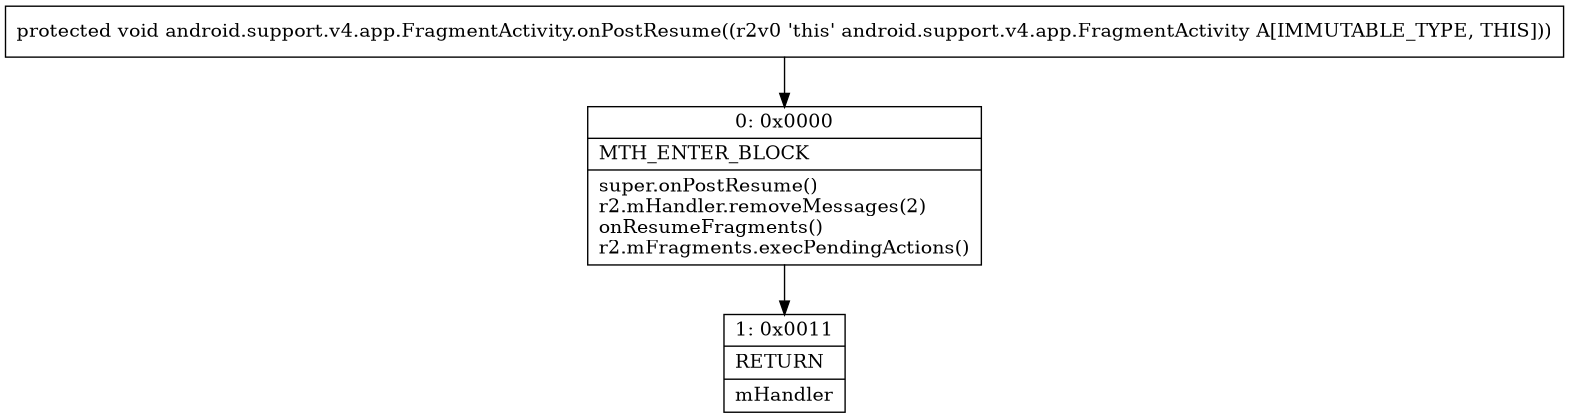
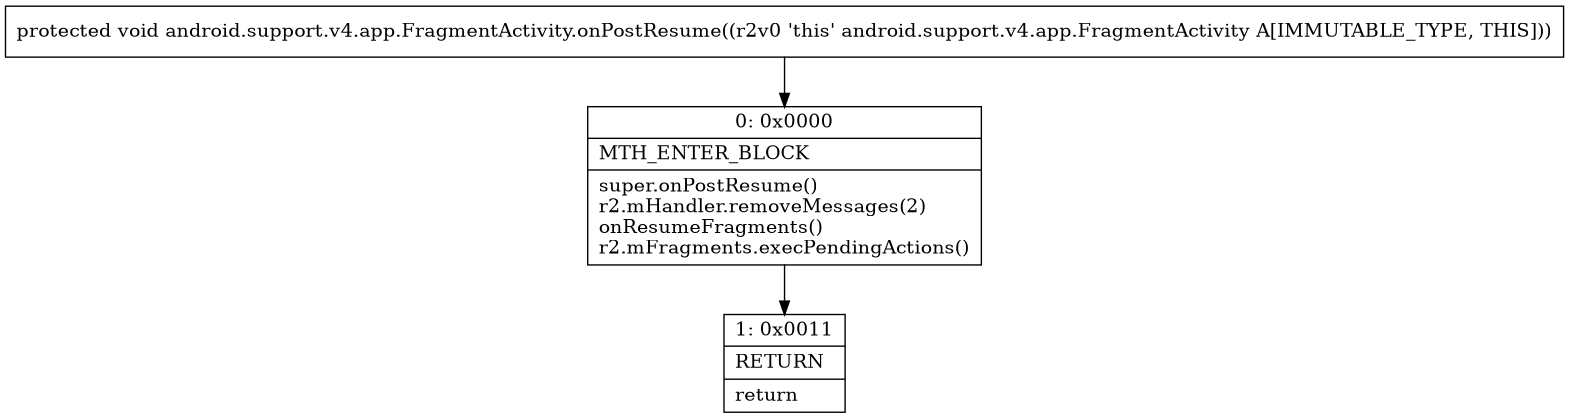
(785, 395) -> (767, 395)
